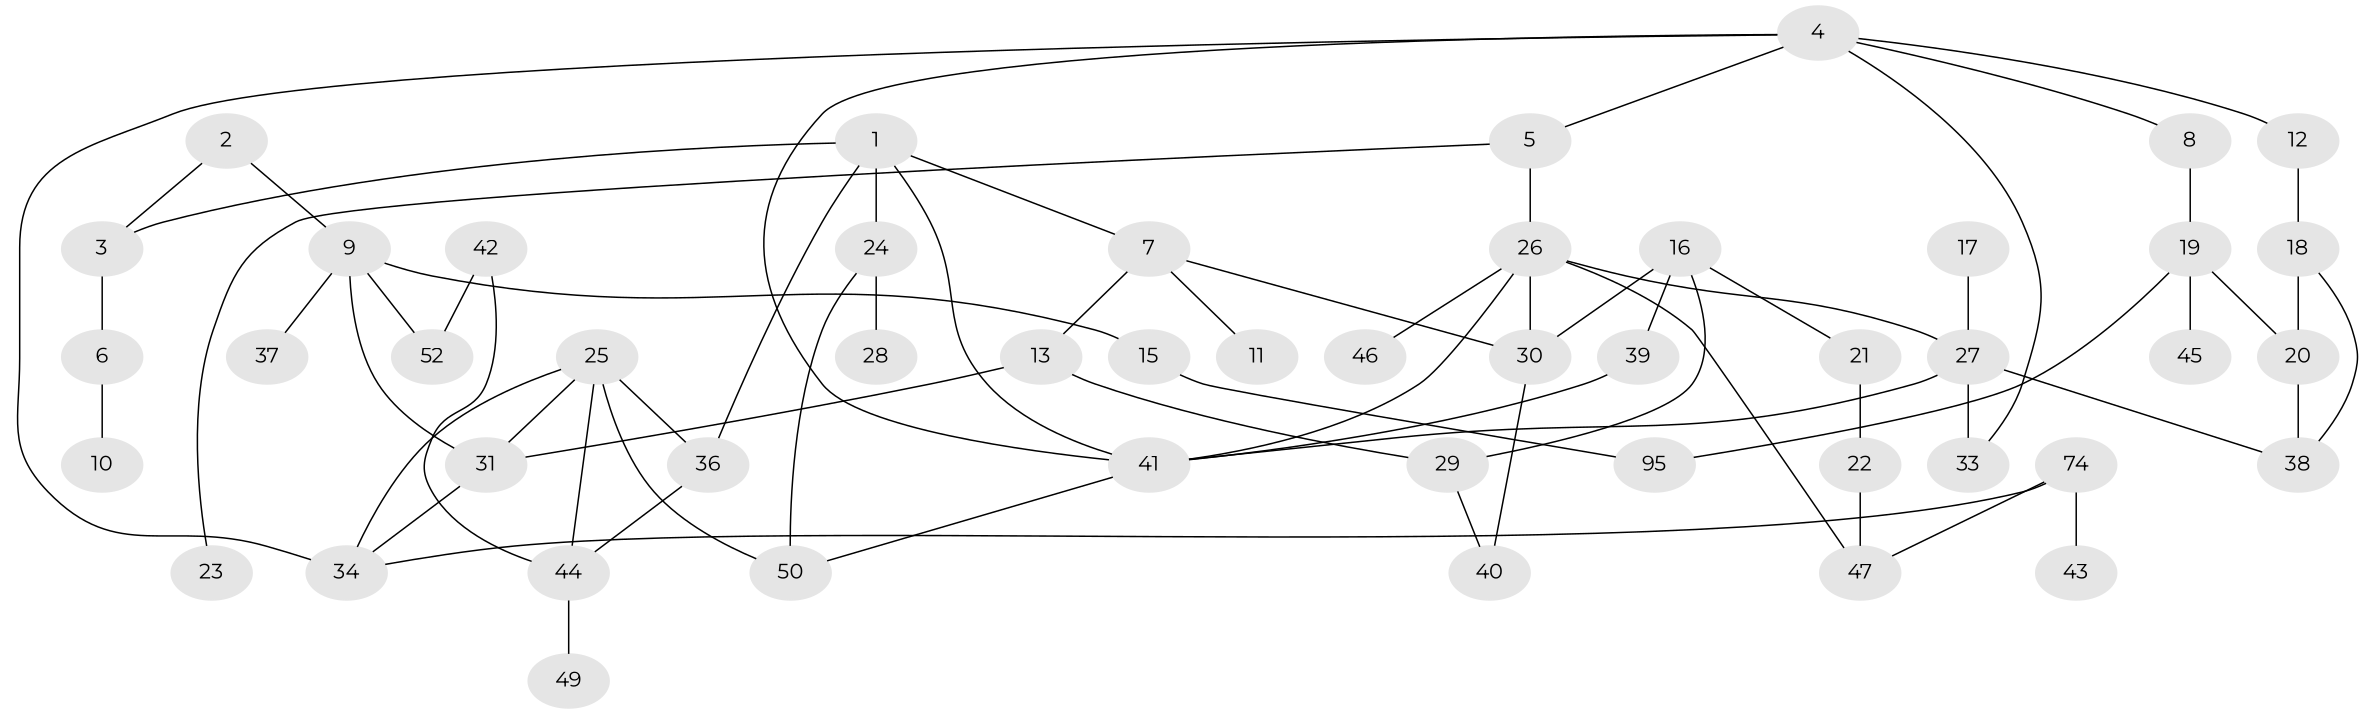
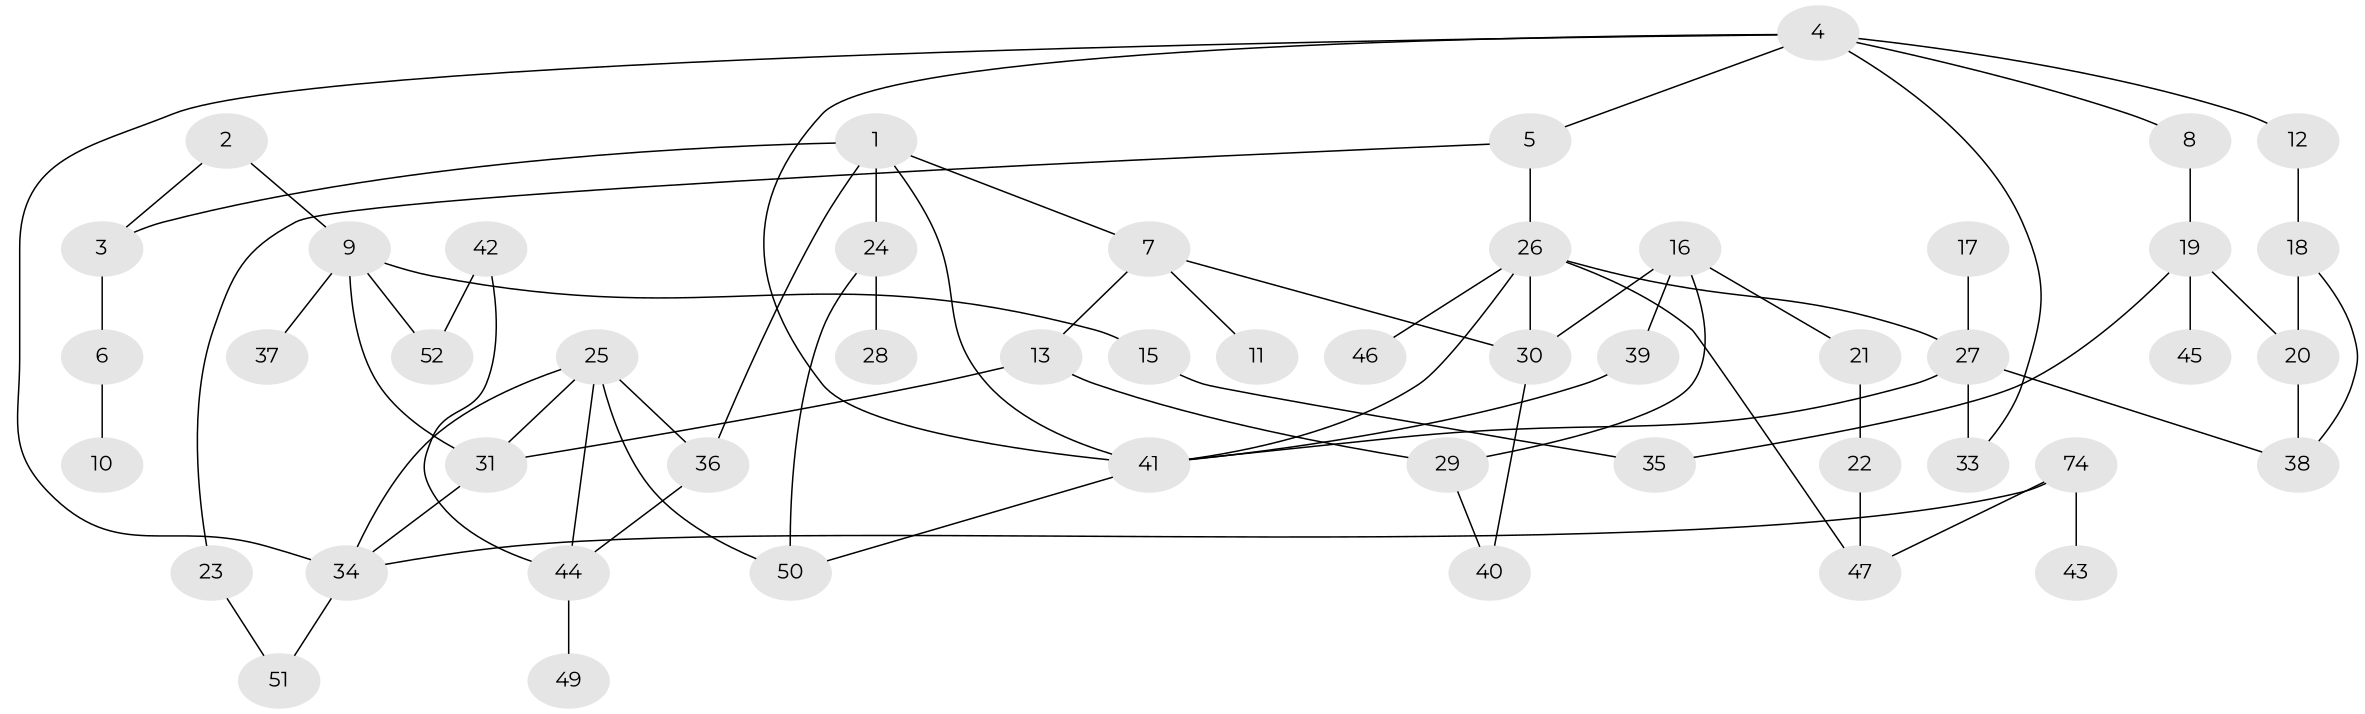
(1655, 465) -> (1655, 465)
none -> (279, 681)
